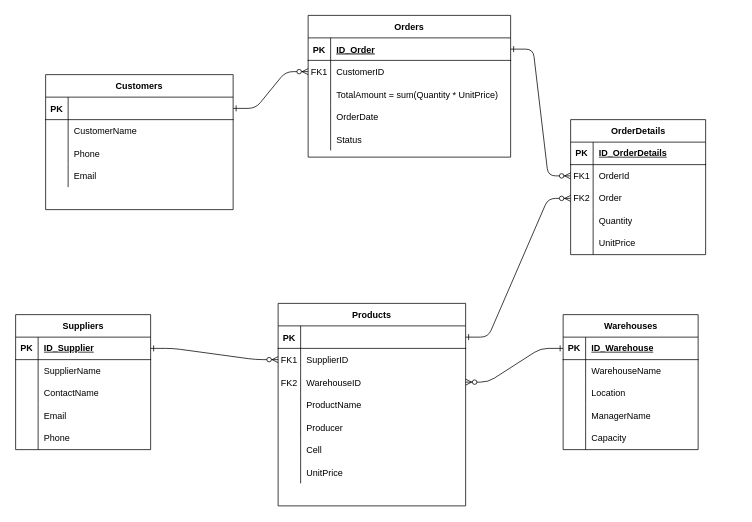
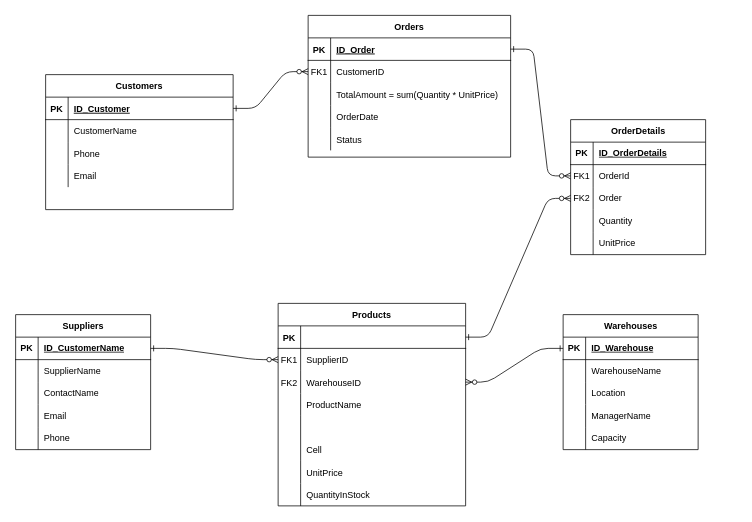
none -> (150, 108)
(69, 348) -> (82, 348)
(383, 427) -> none
none -> (383, 495)
